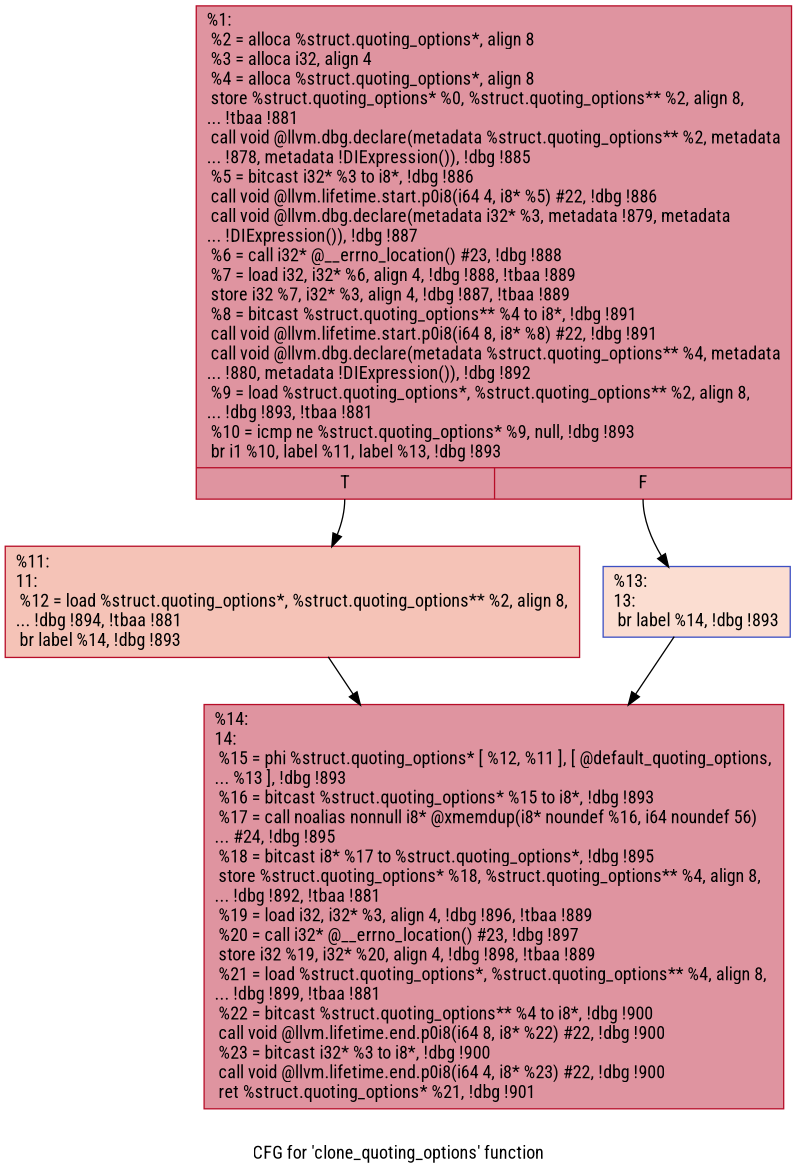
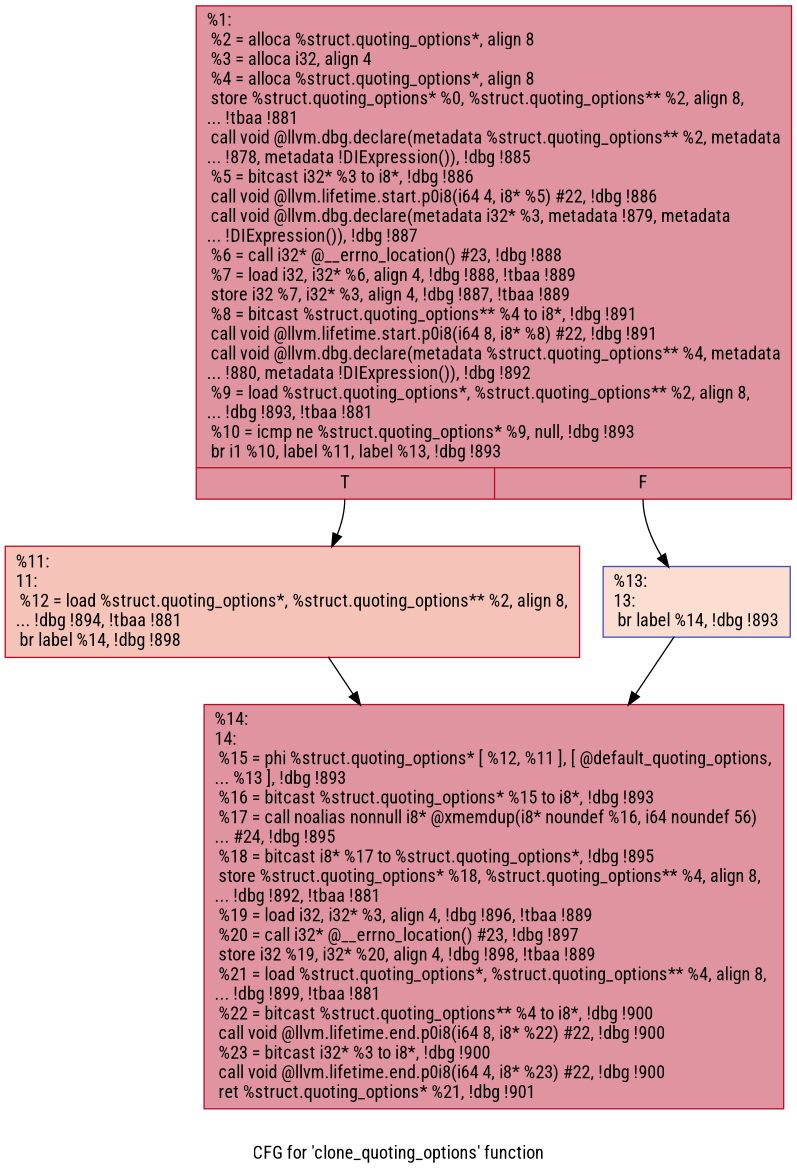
(99, 640) -> (99, 640)
